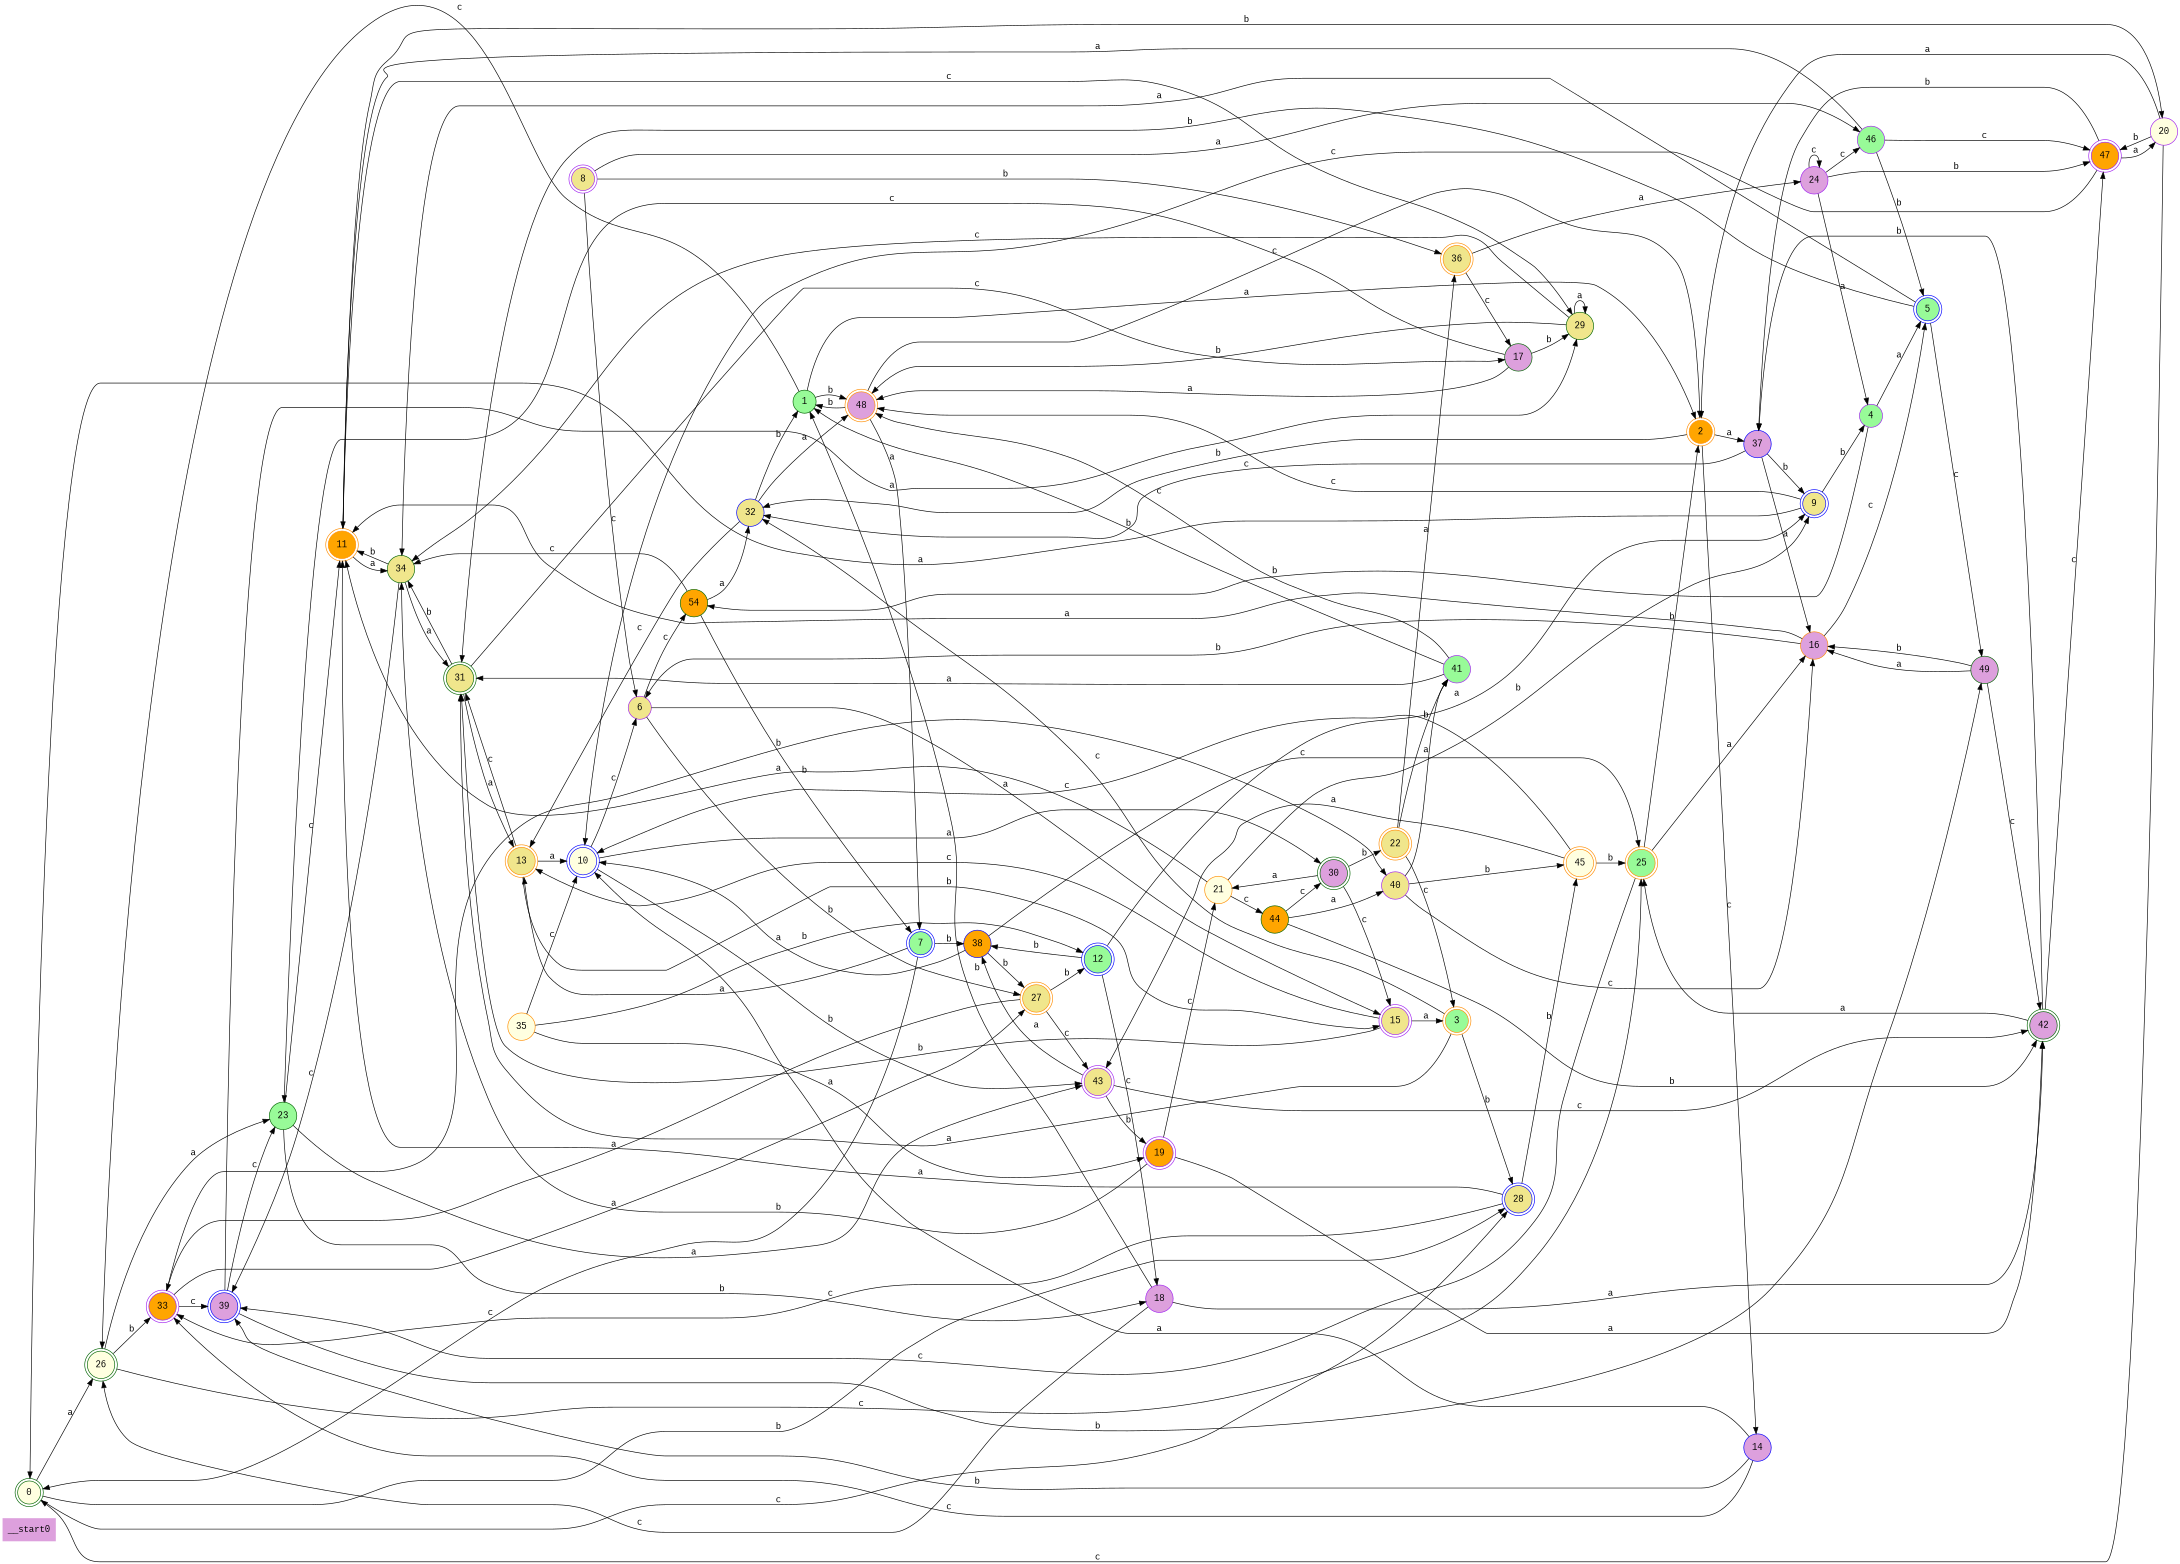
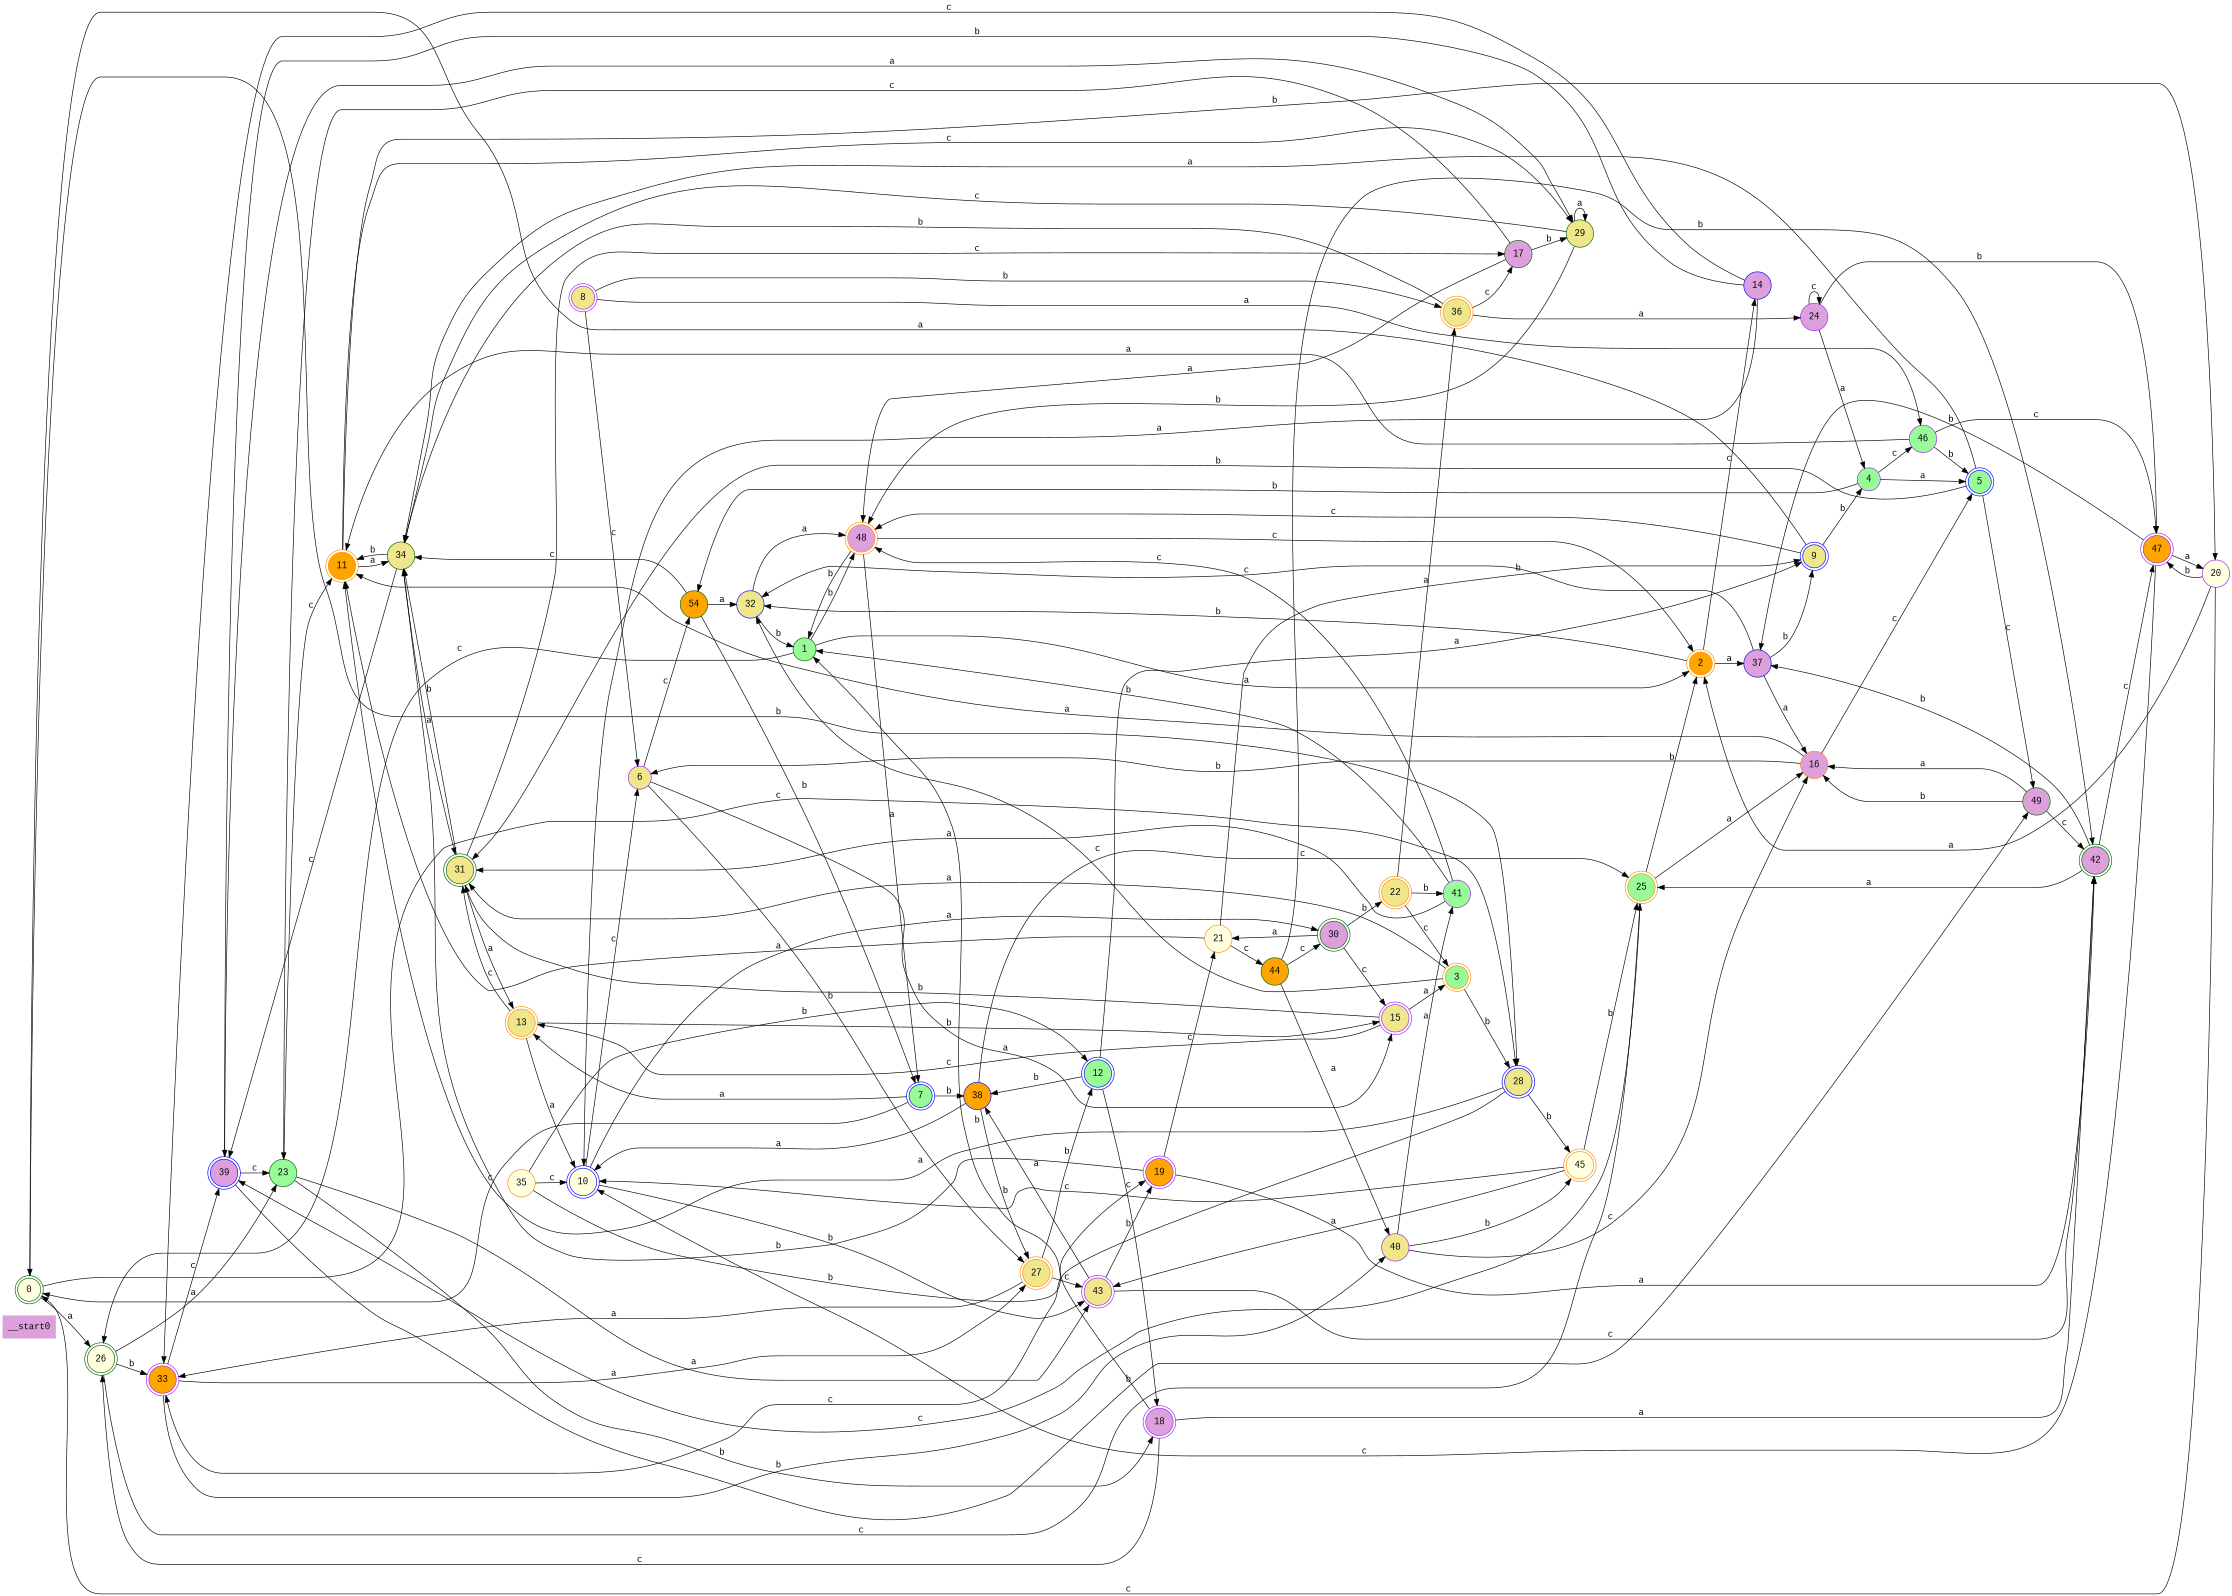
(1840, 162) -> (1892, 462)
none -> (843, 227)
(627, 674) -> none
(831, 1082) -> (831, 1278)
(1159, 1299) -> (1159, 1422)
